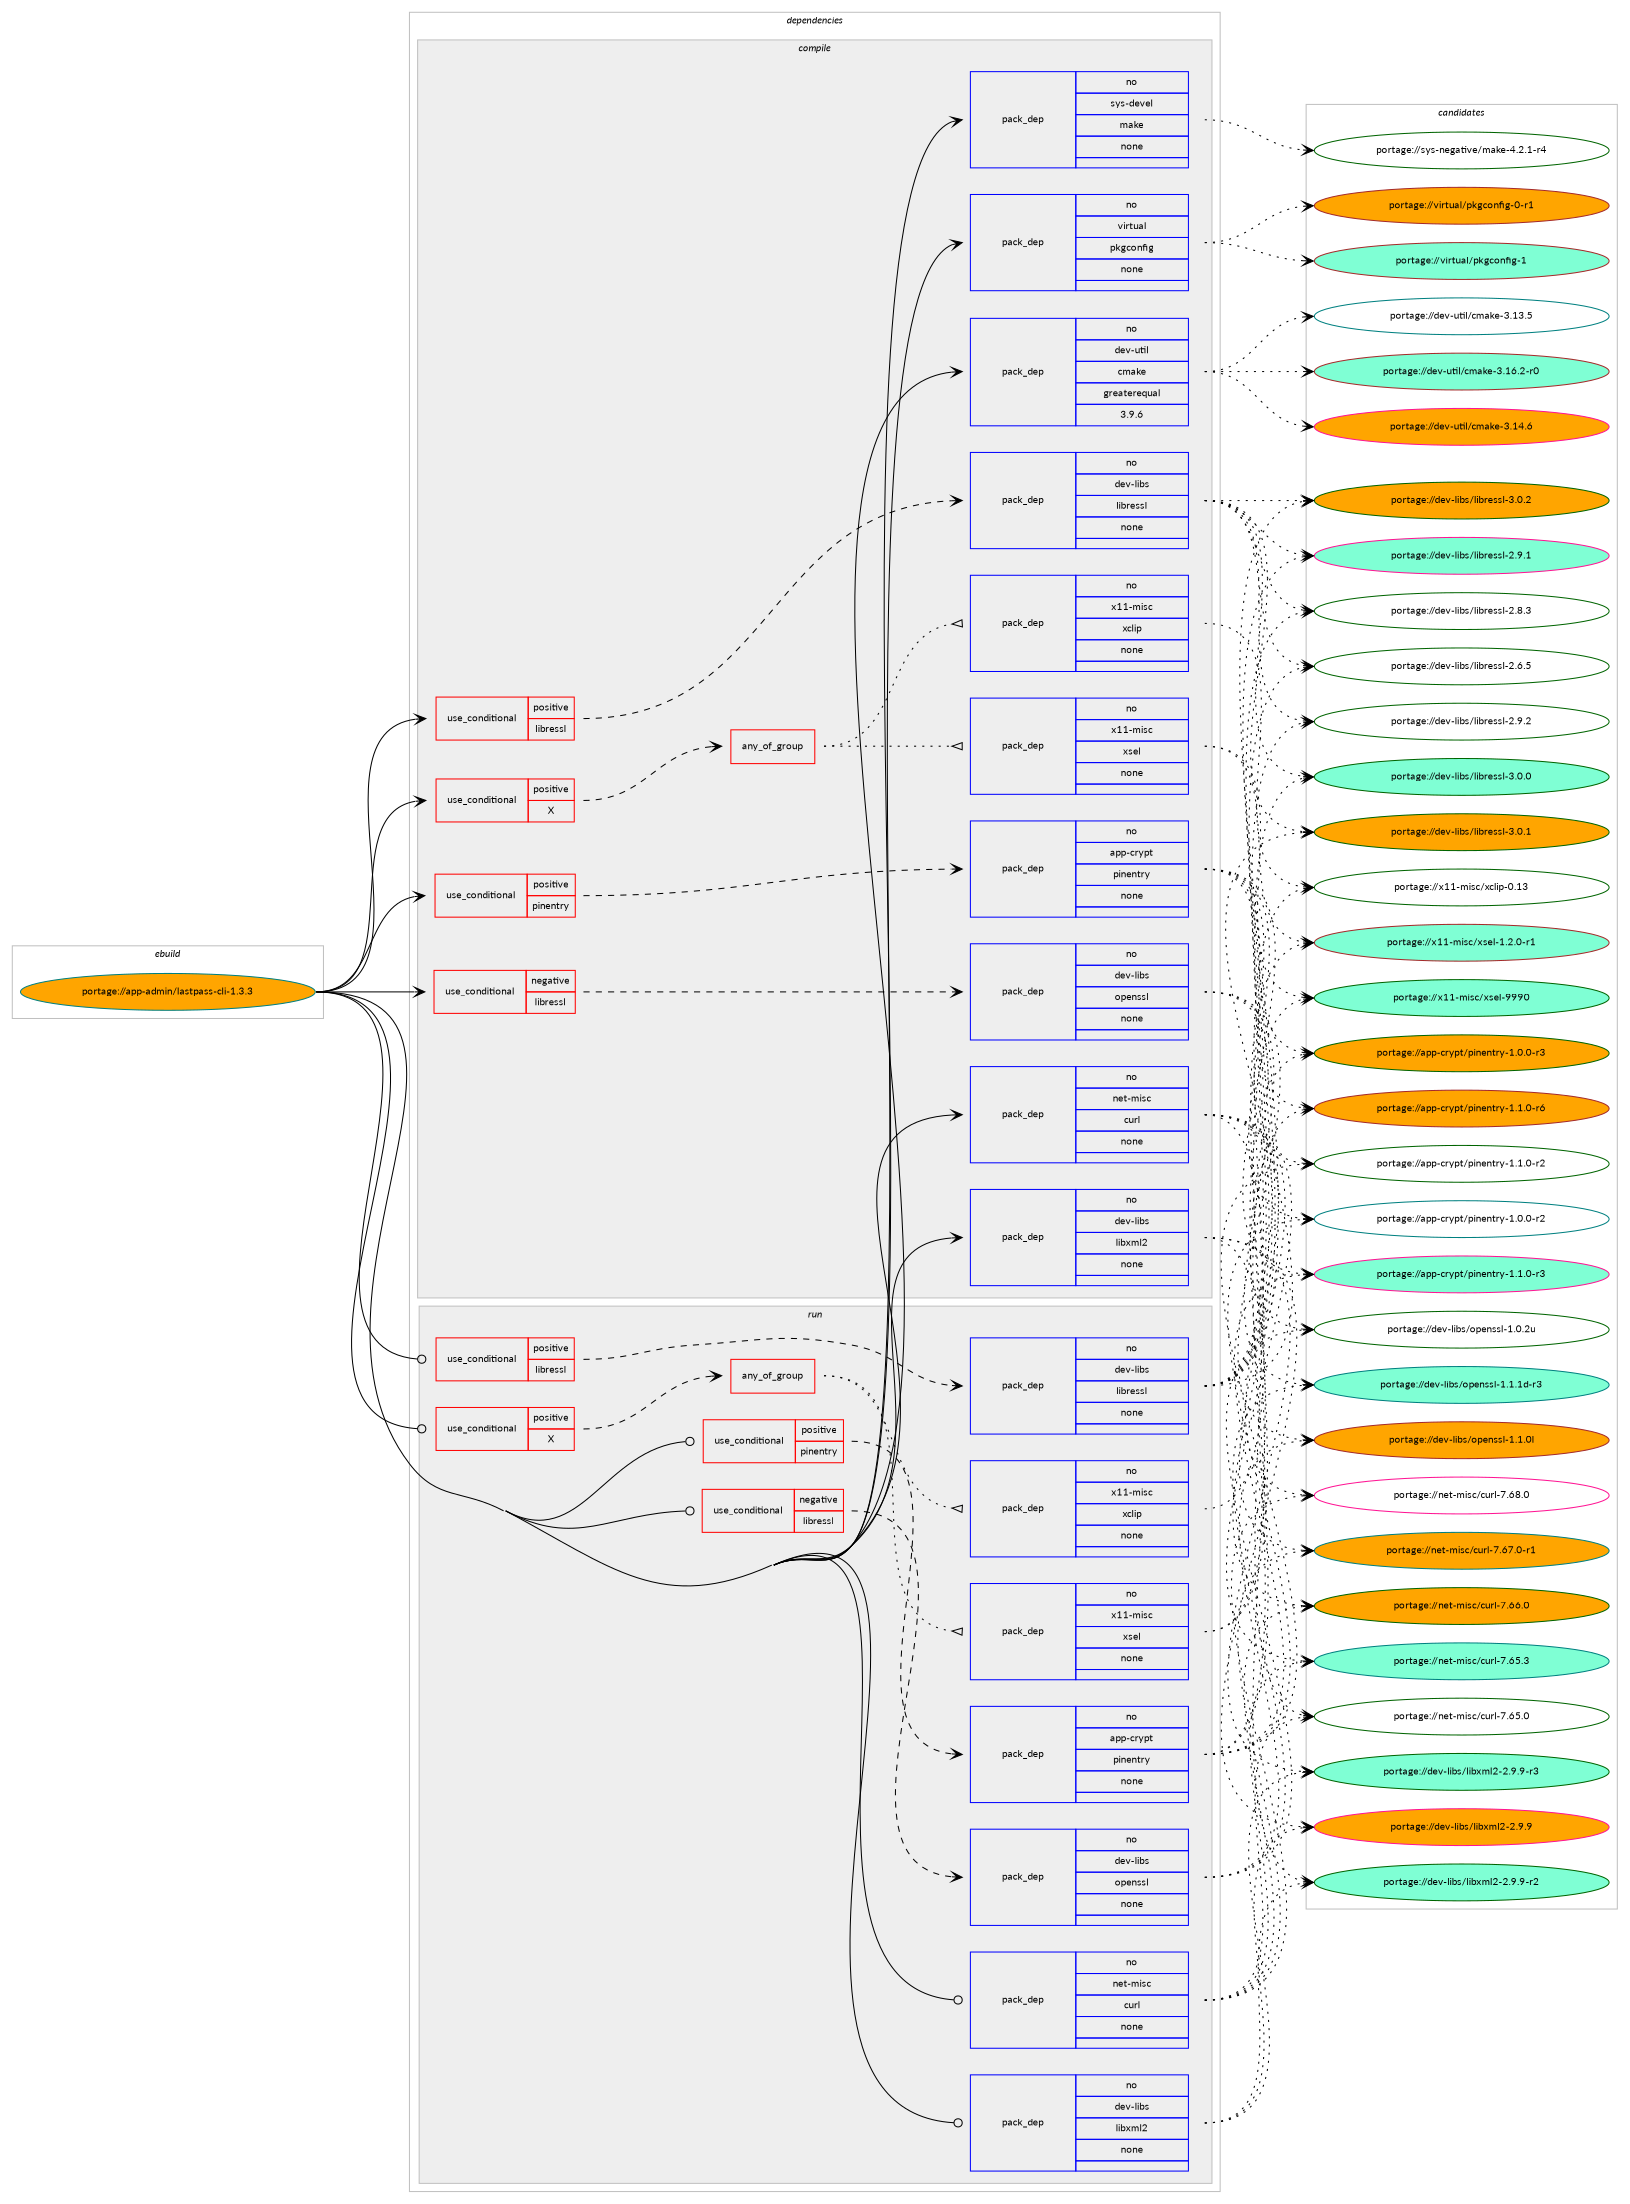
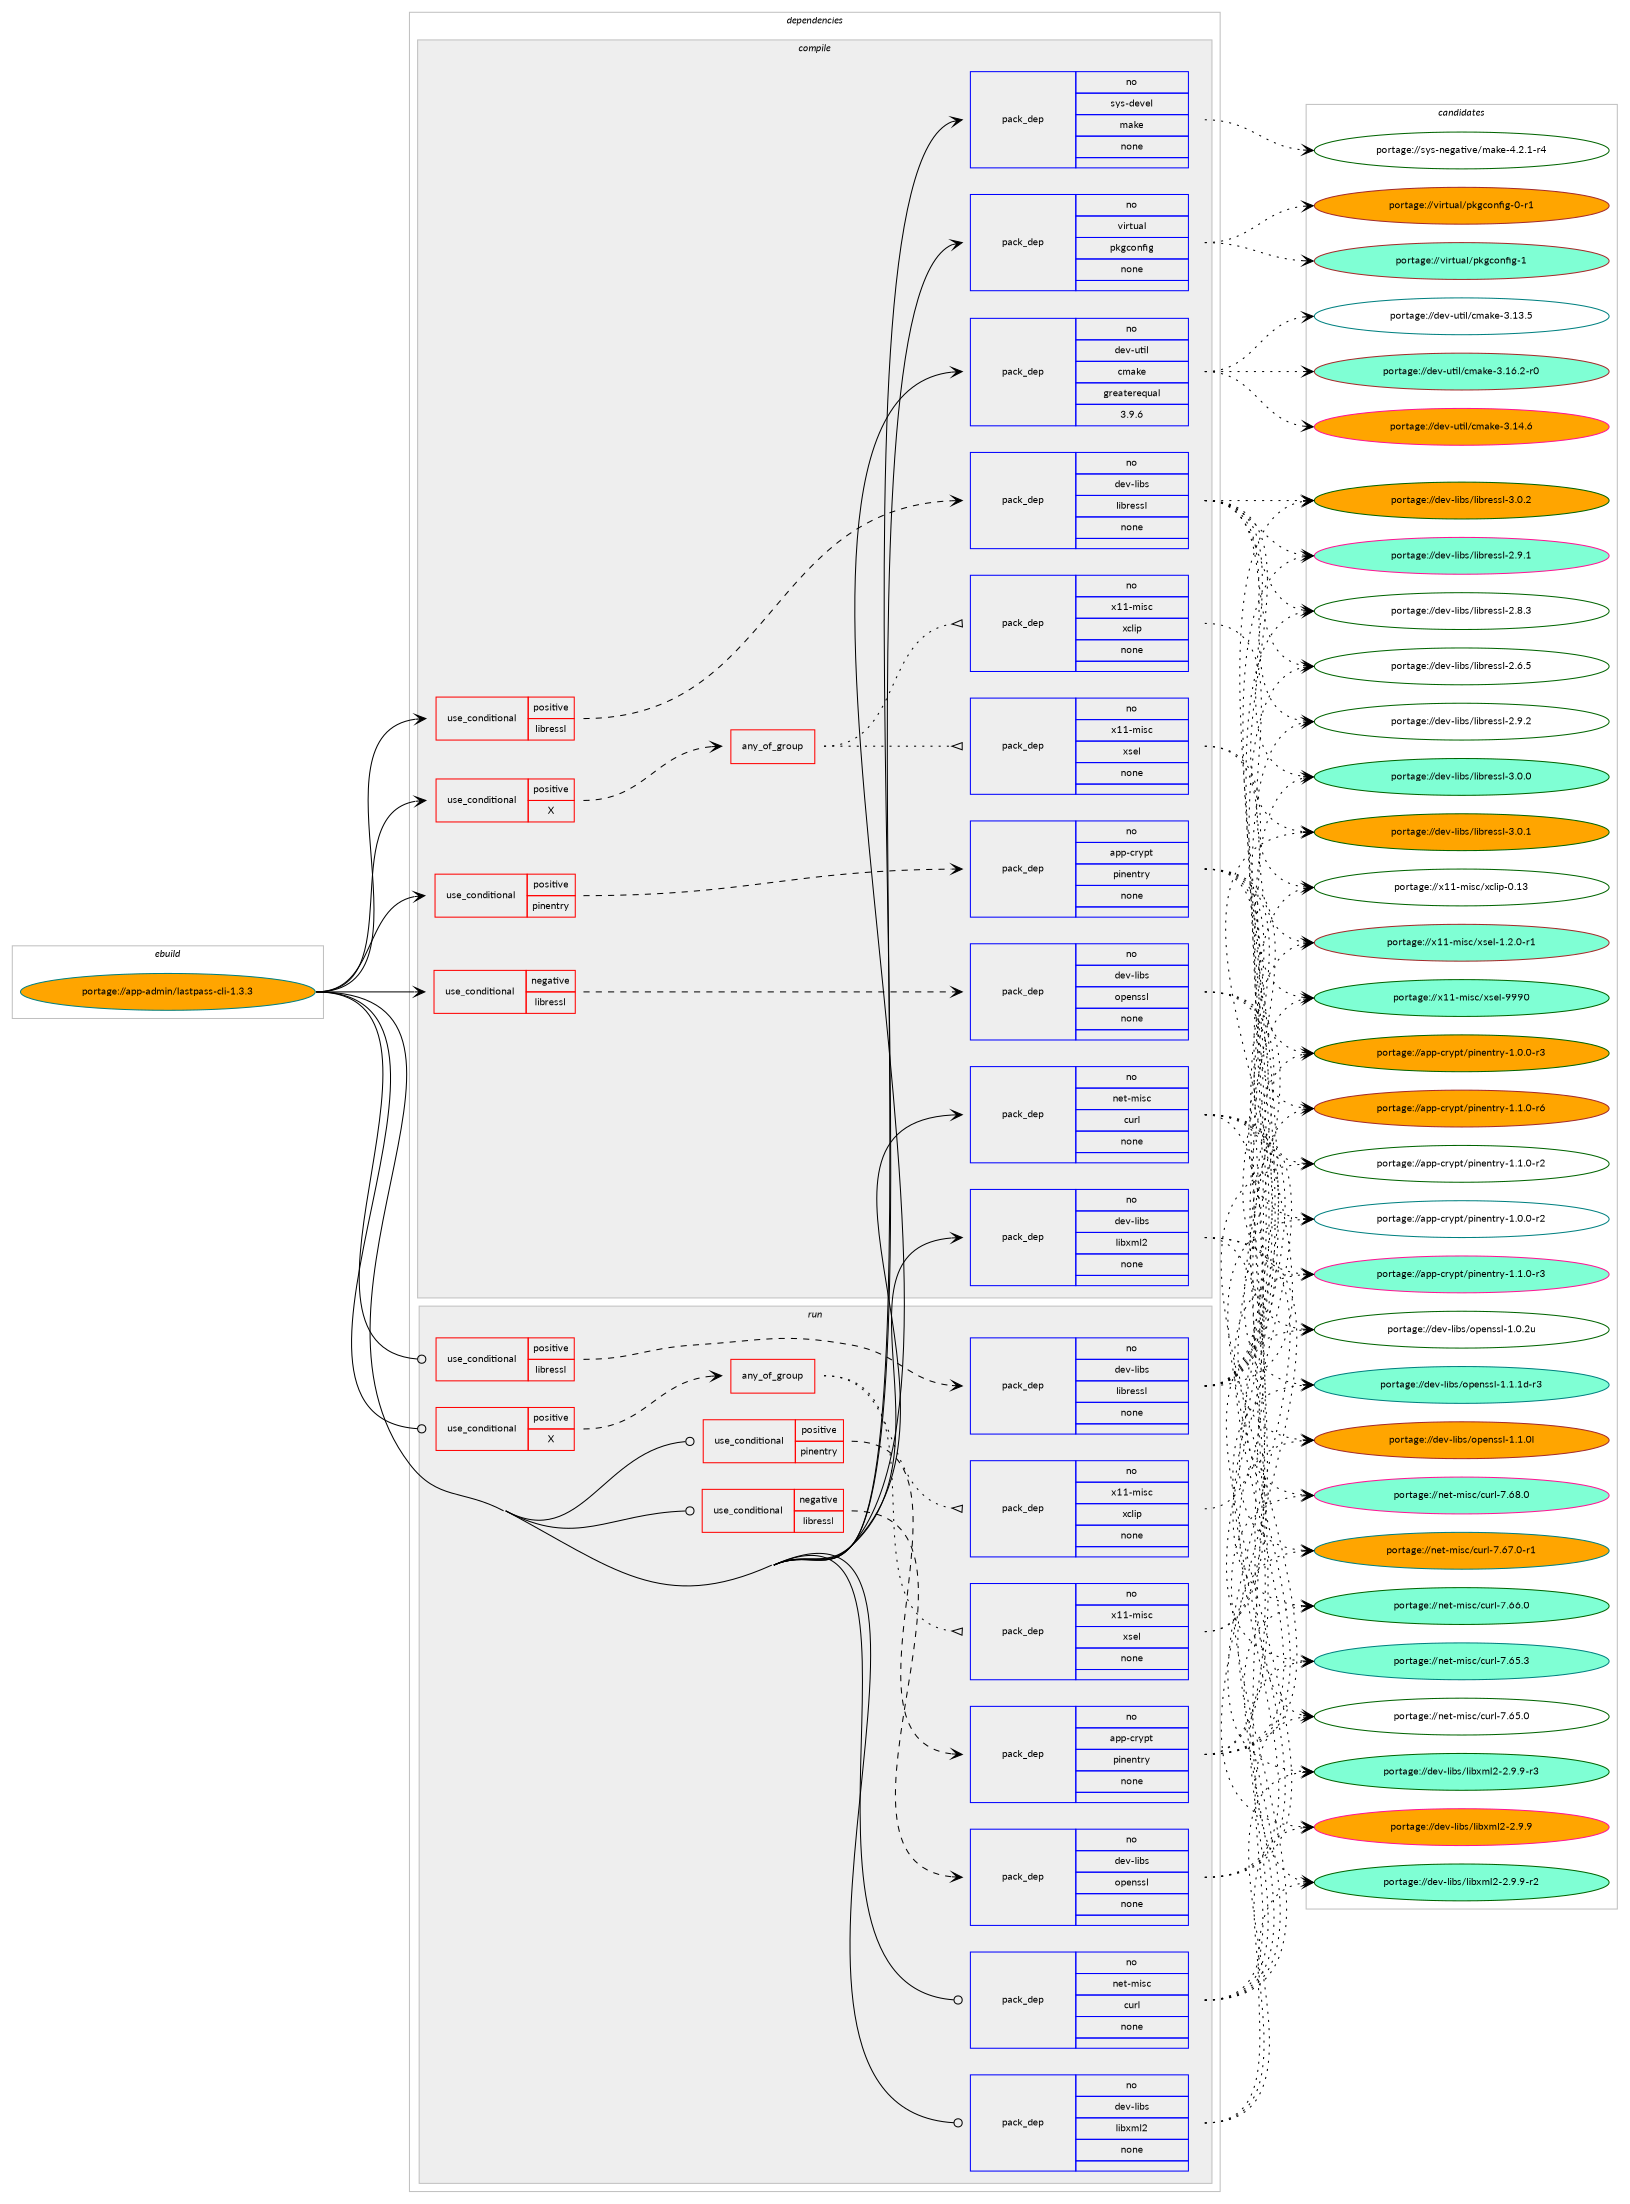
(1462, 1495) -> (1462, 1495)
(1462, 1606) -> (1462, 1606)
